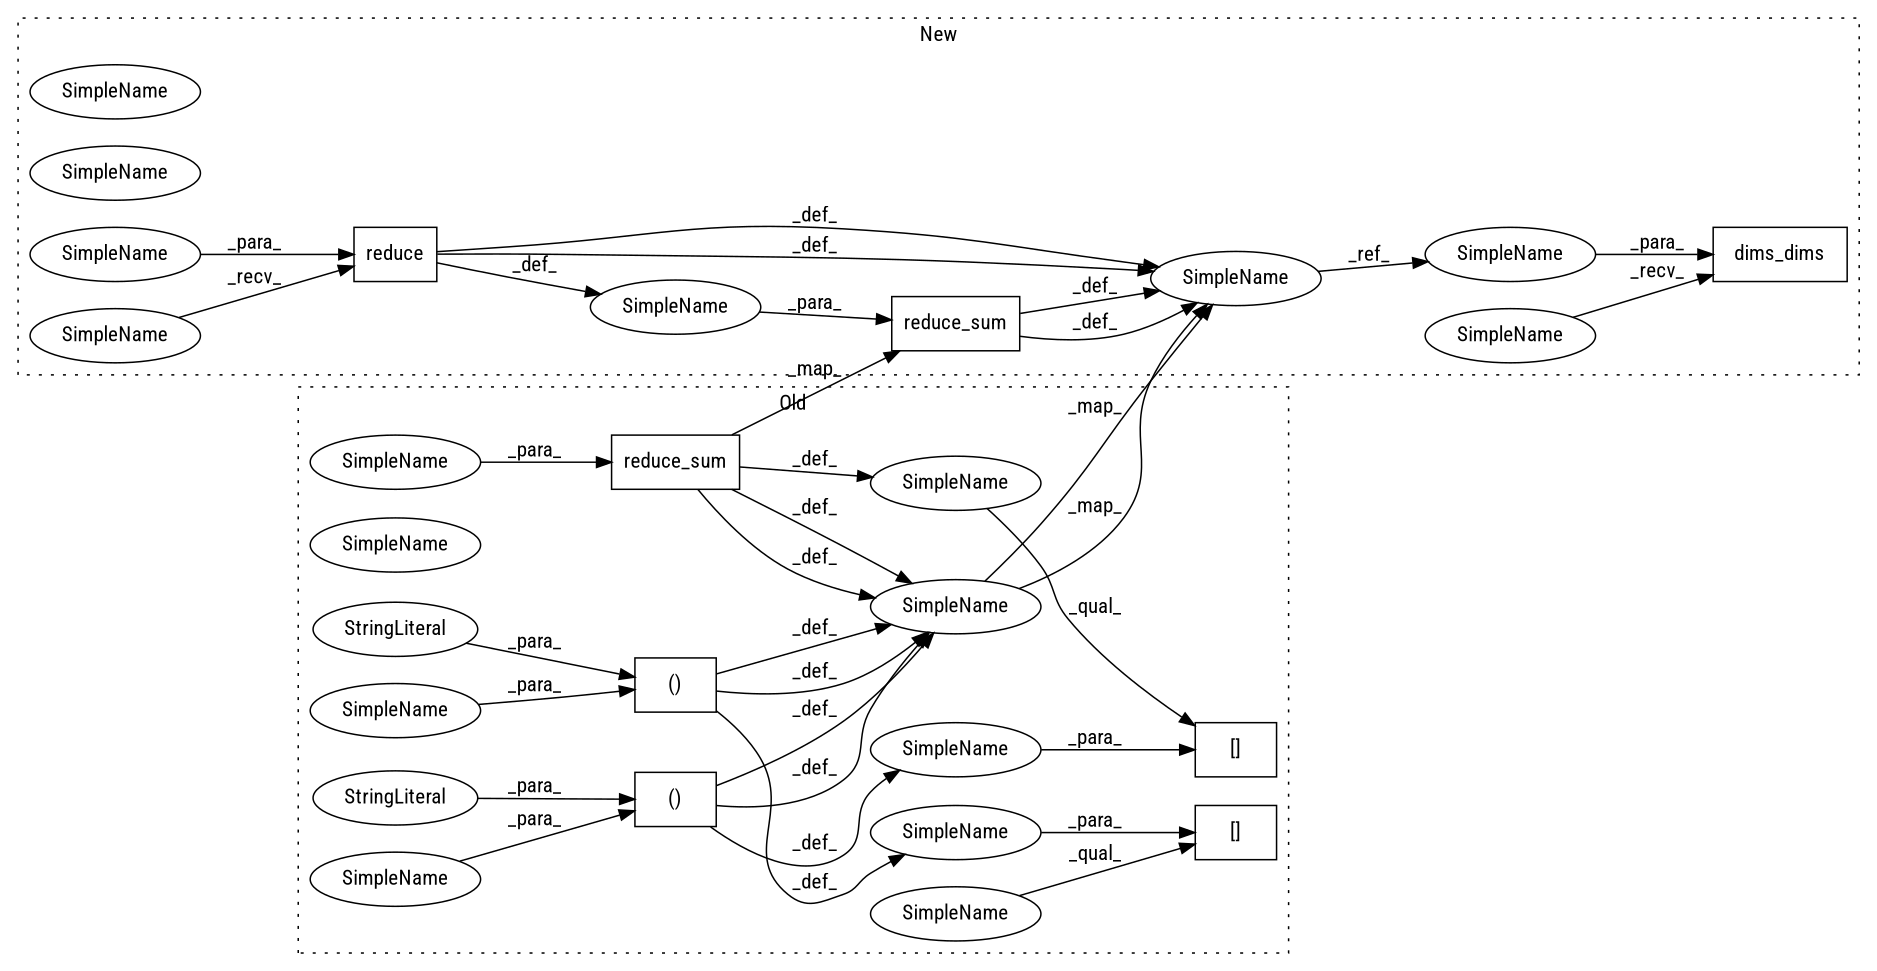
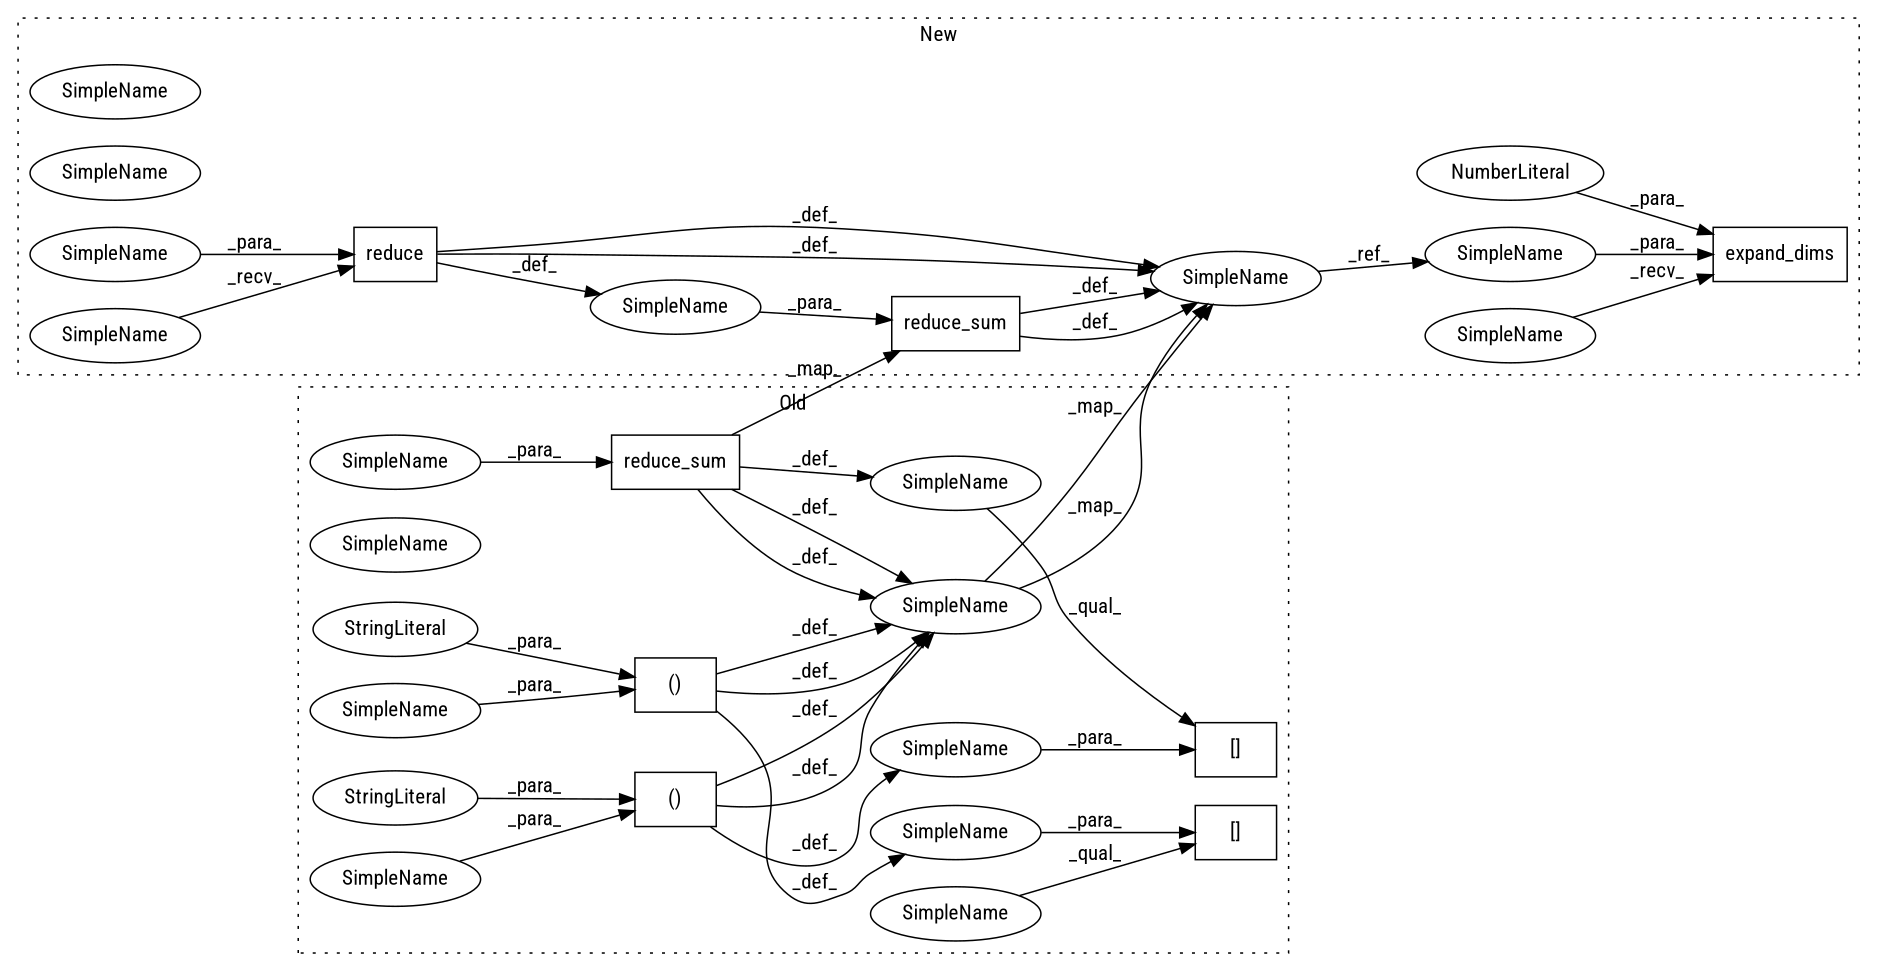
none -> (1510, 173)
(1780, 254) -> (1780, 254)
